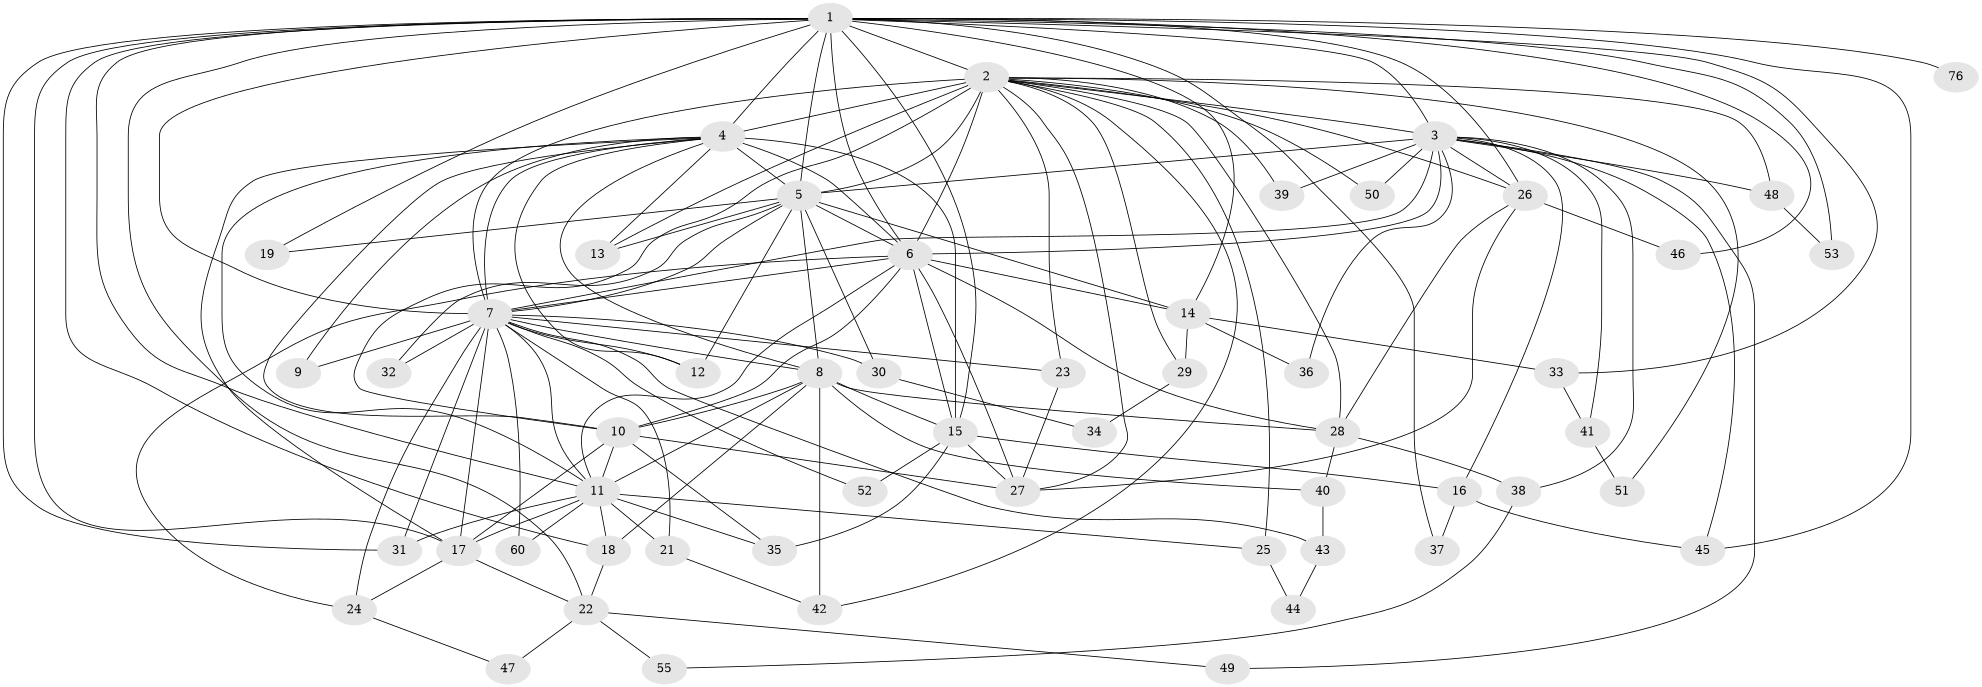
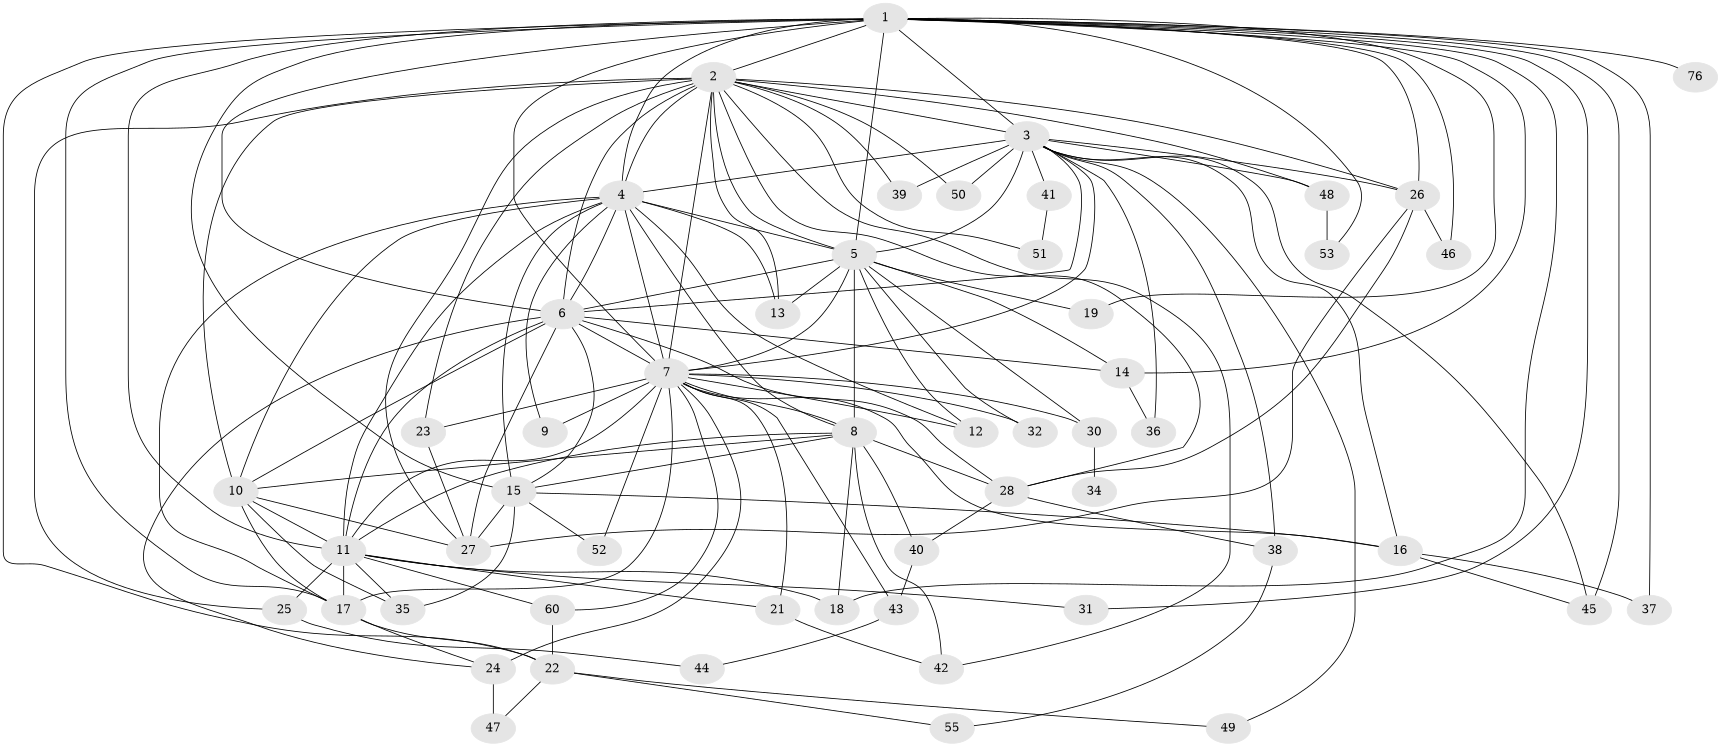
none -> (824, 166)
(1185, 373) -> none
(1556, 373) -> none
(445, 432) -> (974, 505)
(597, 580) -> (553, 637)
